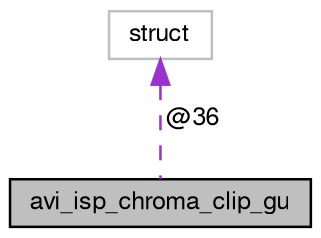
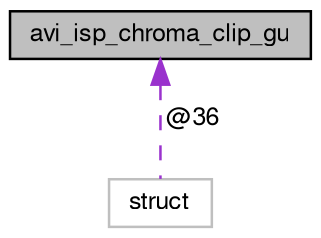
(160, 132) -> (160, 132)
